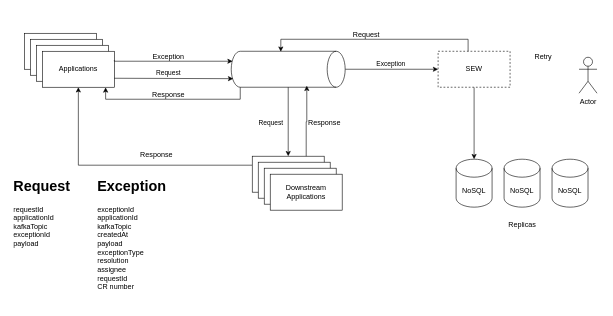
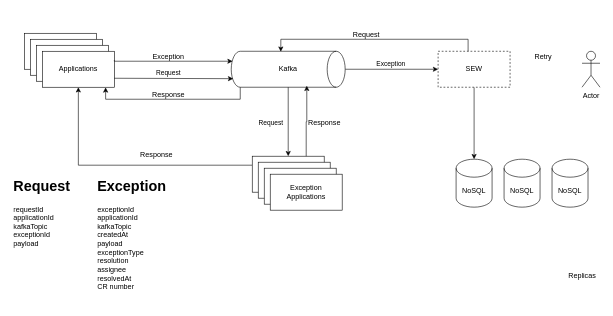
none -> (288, 69)
(588, 75) -> (591, 69)
(306, 192) -> (306, 192)
(522, 225) -> (582, 276)
(123, 226) -> (123, 226)
